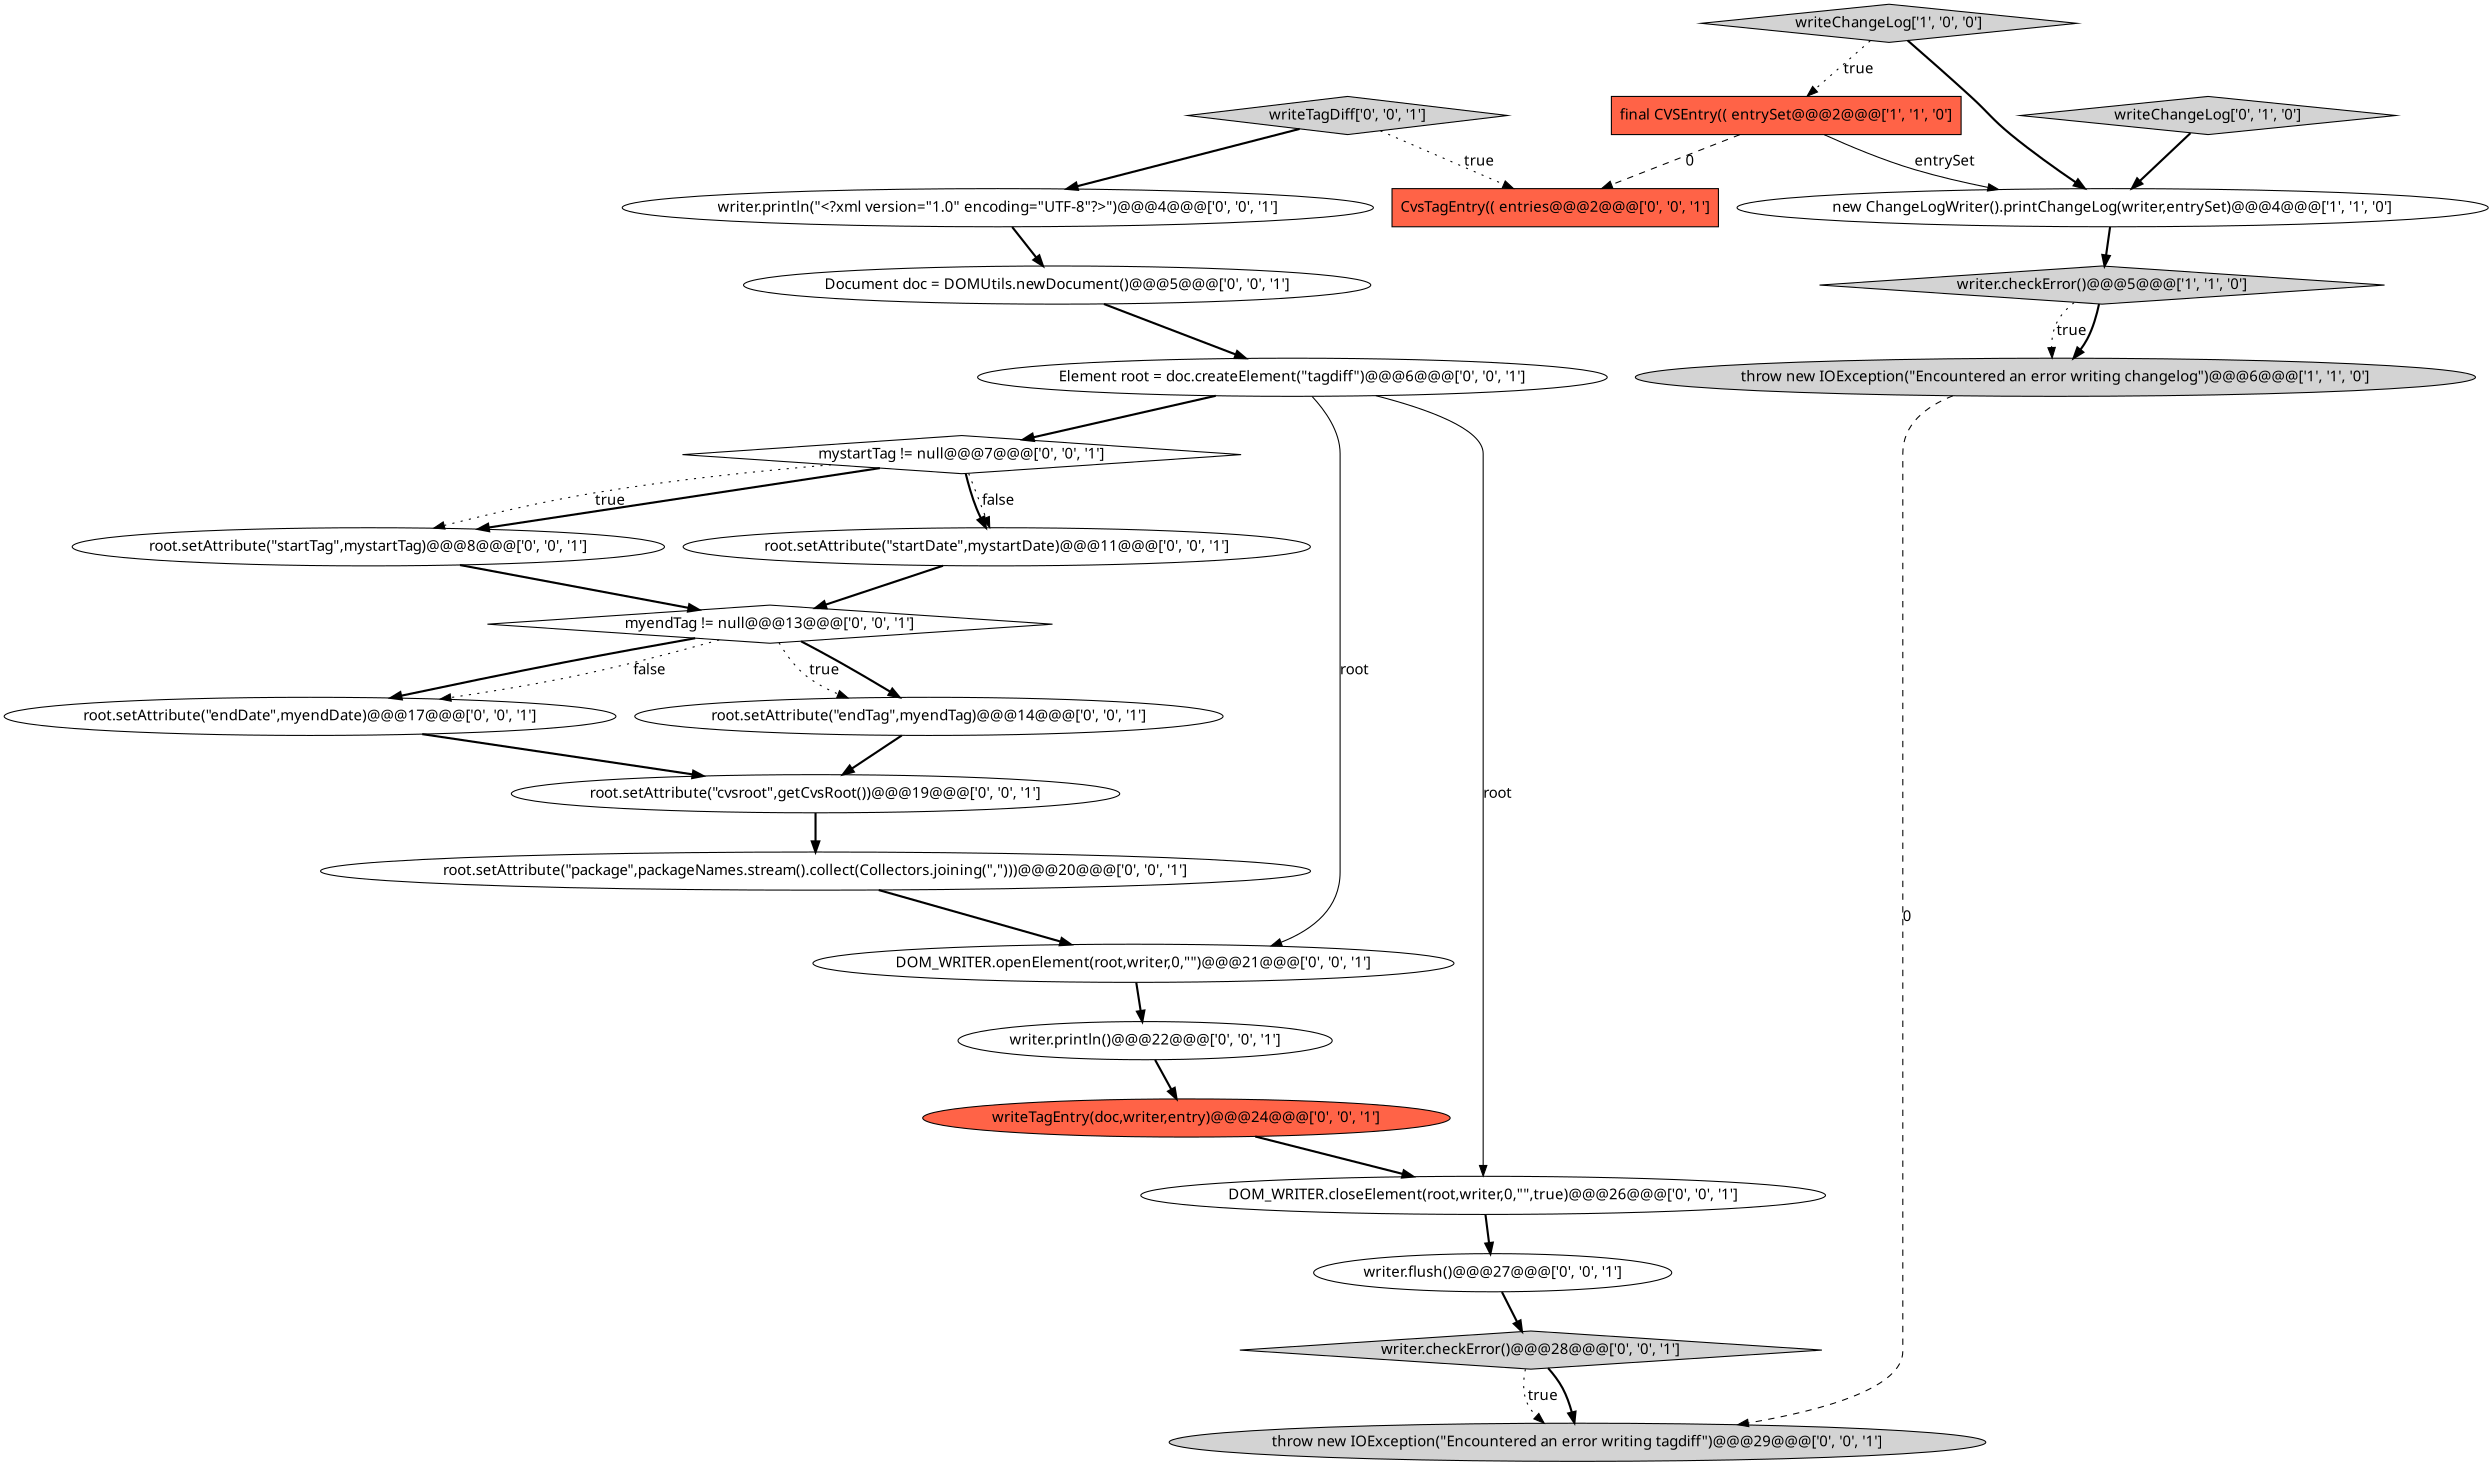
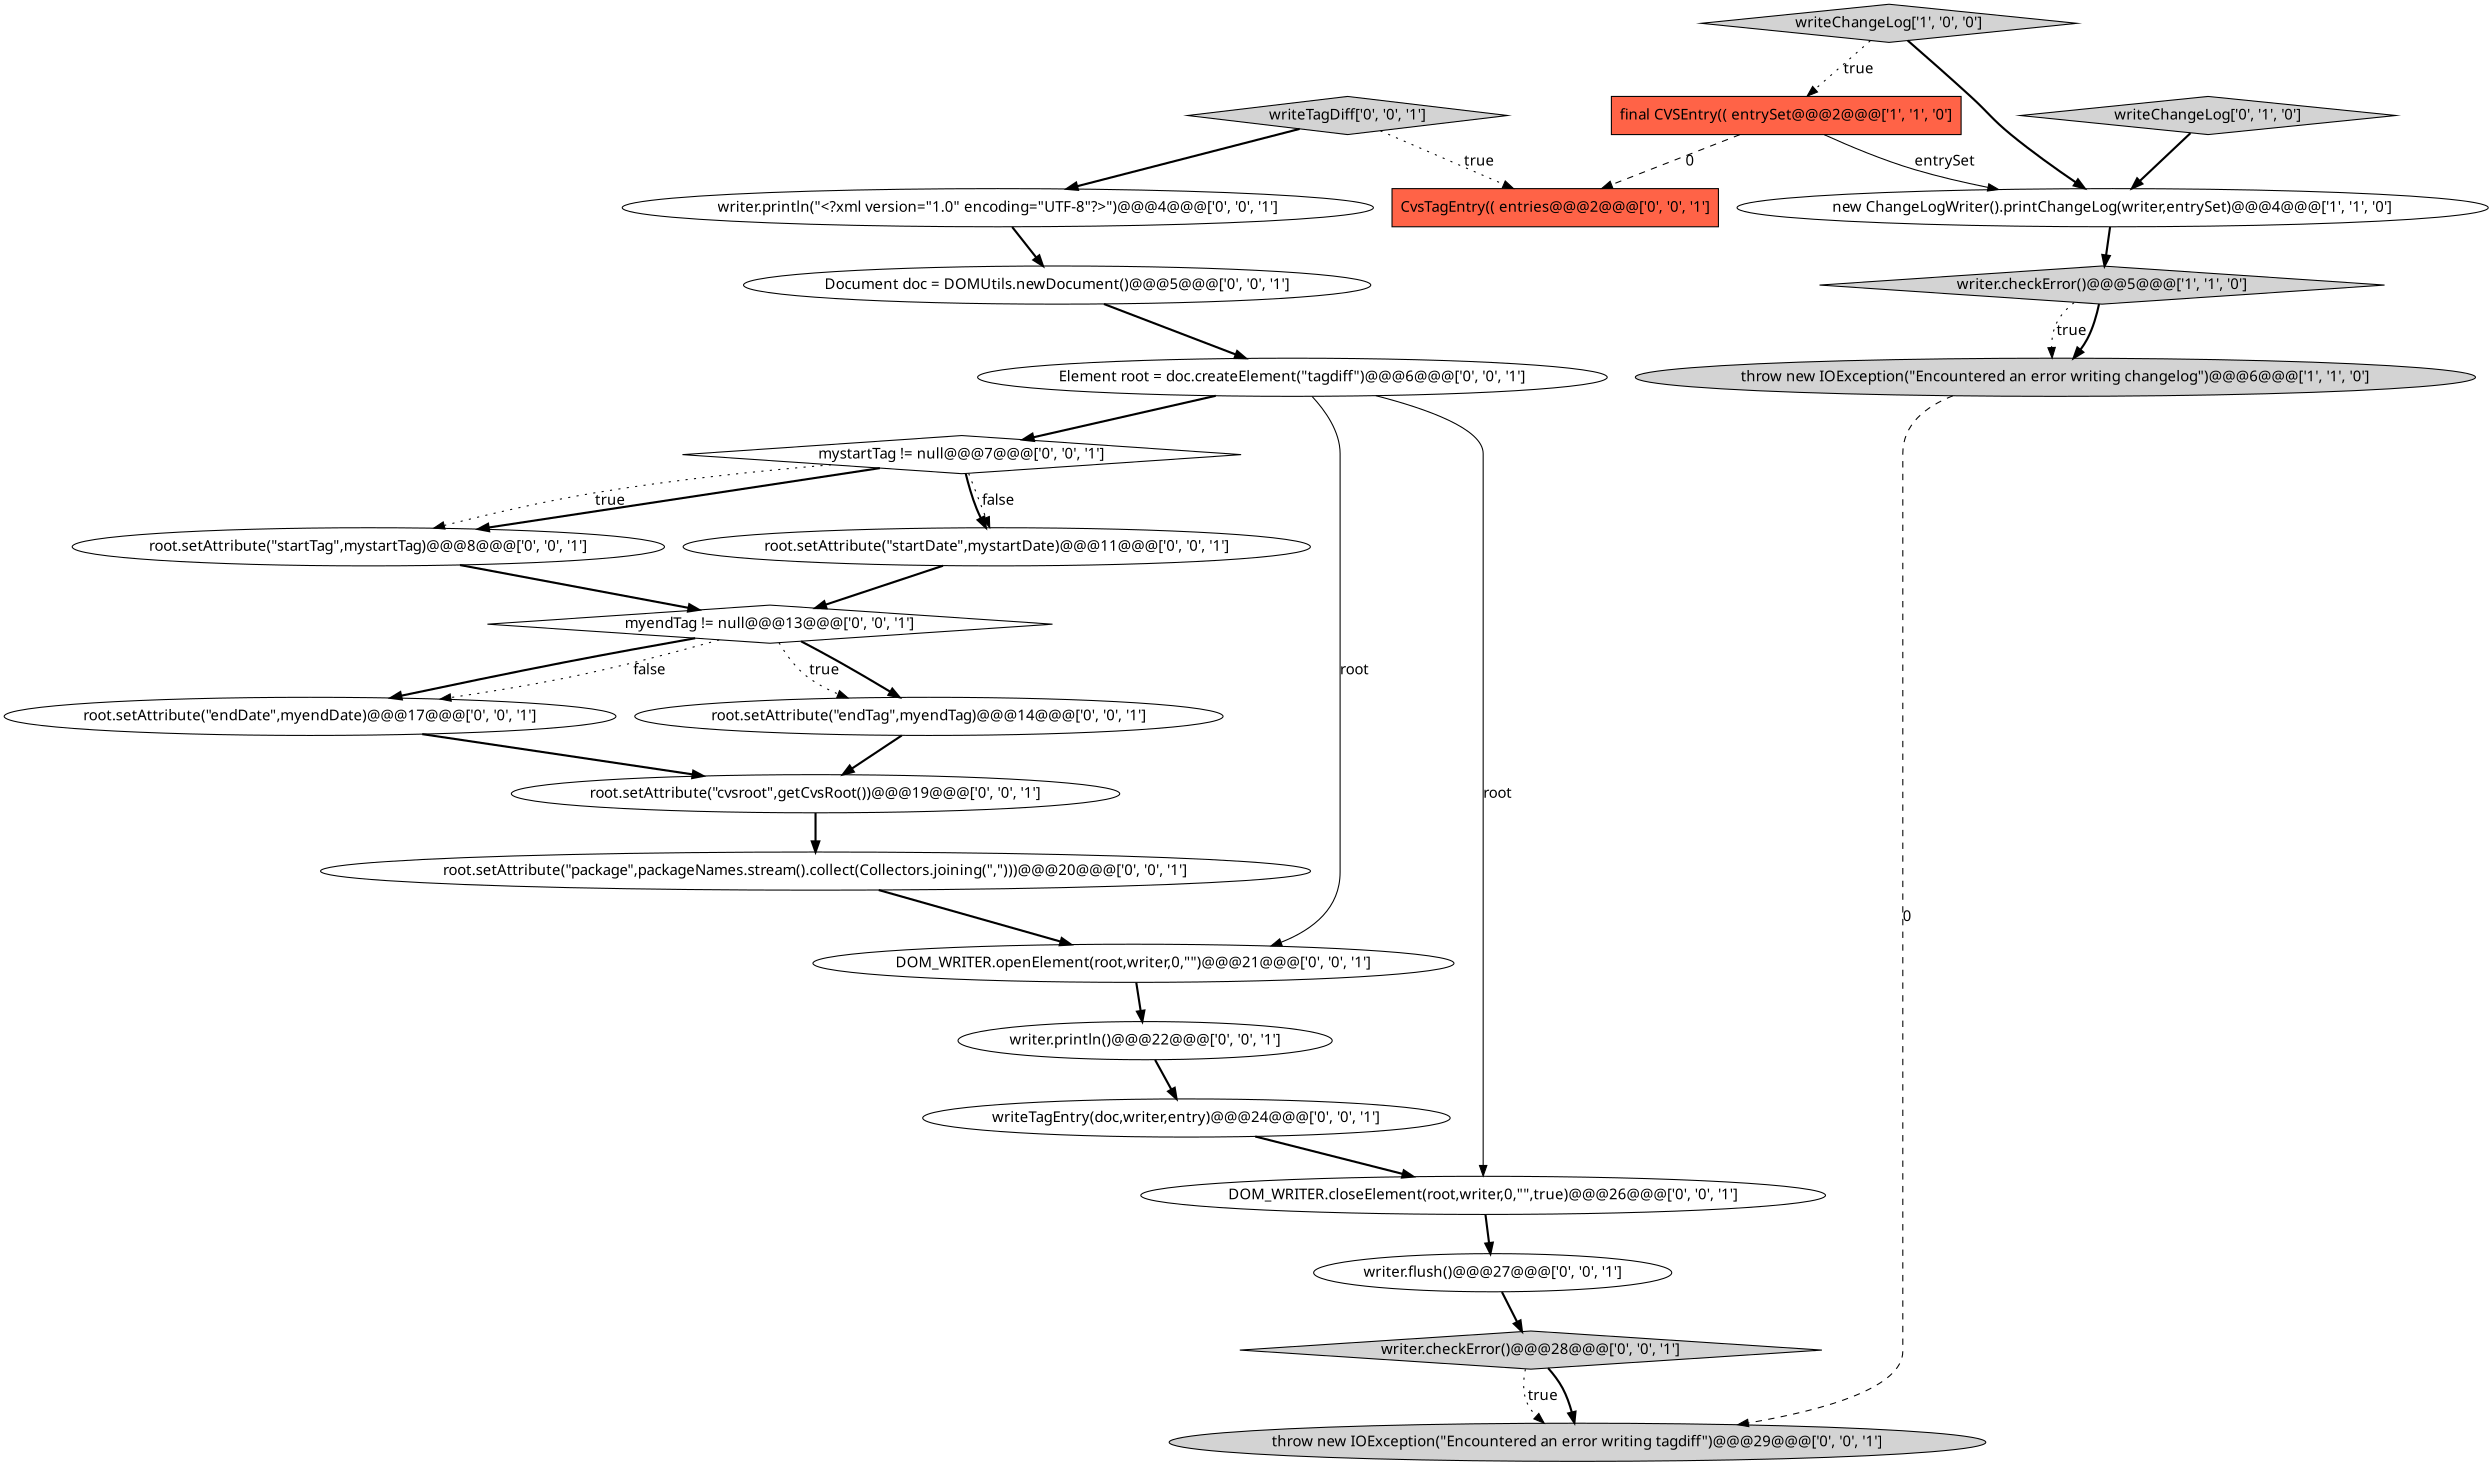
(1186, 1118) -> (1186, 1118)
